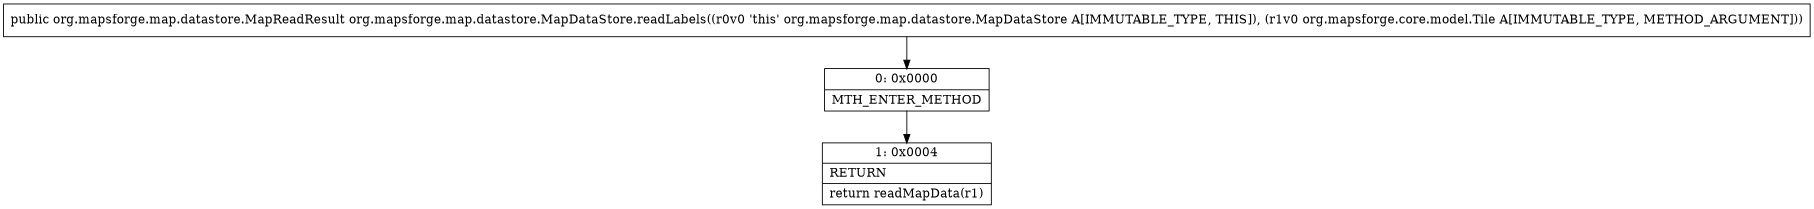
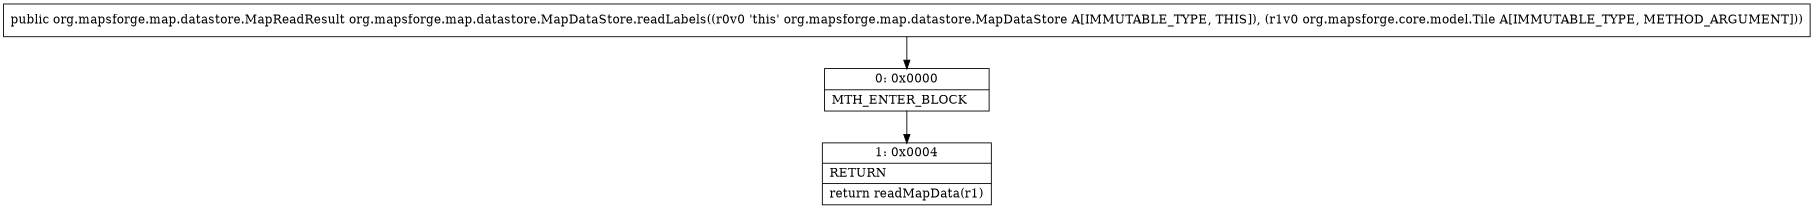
(907, 100) -> (900, 100)
